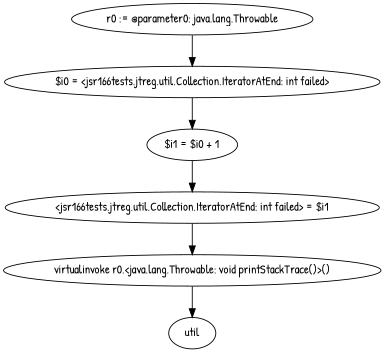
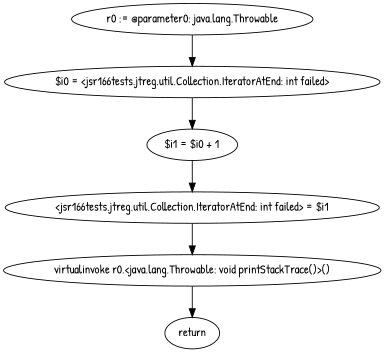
(192, 333) -> (192, 333)
